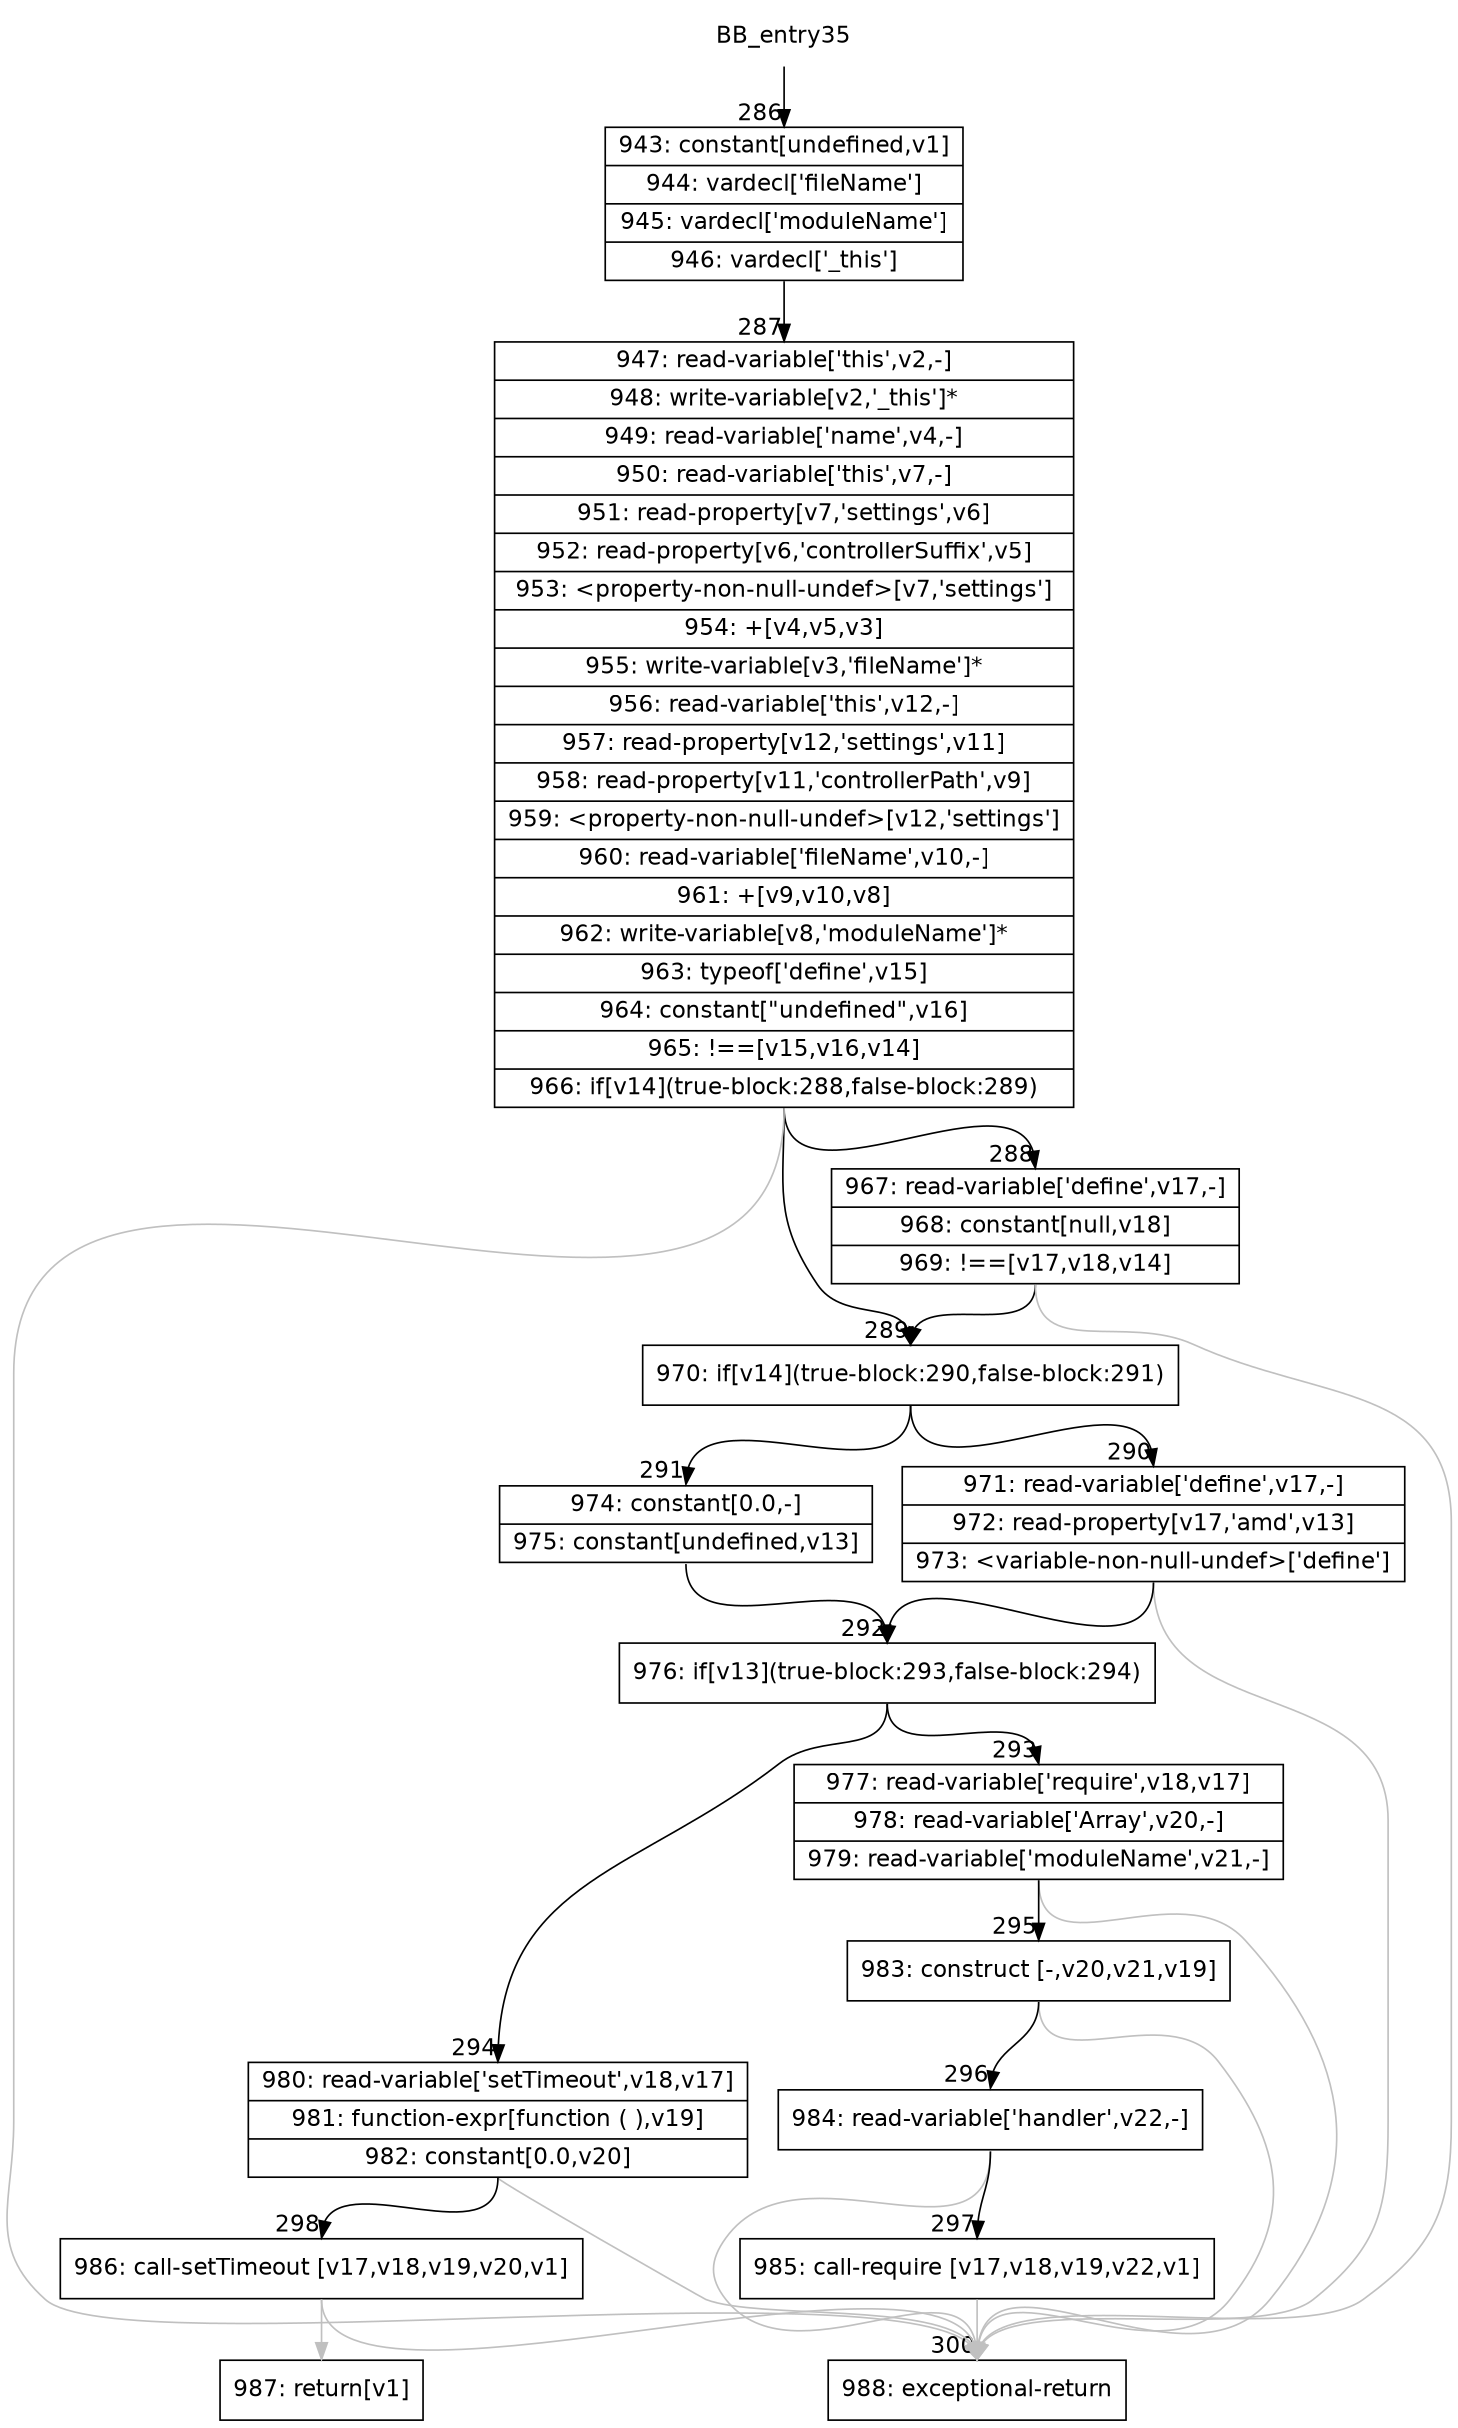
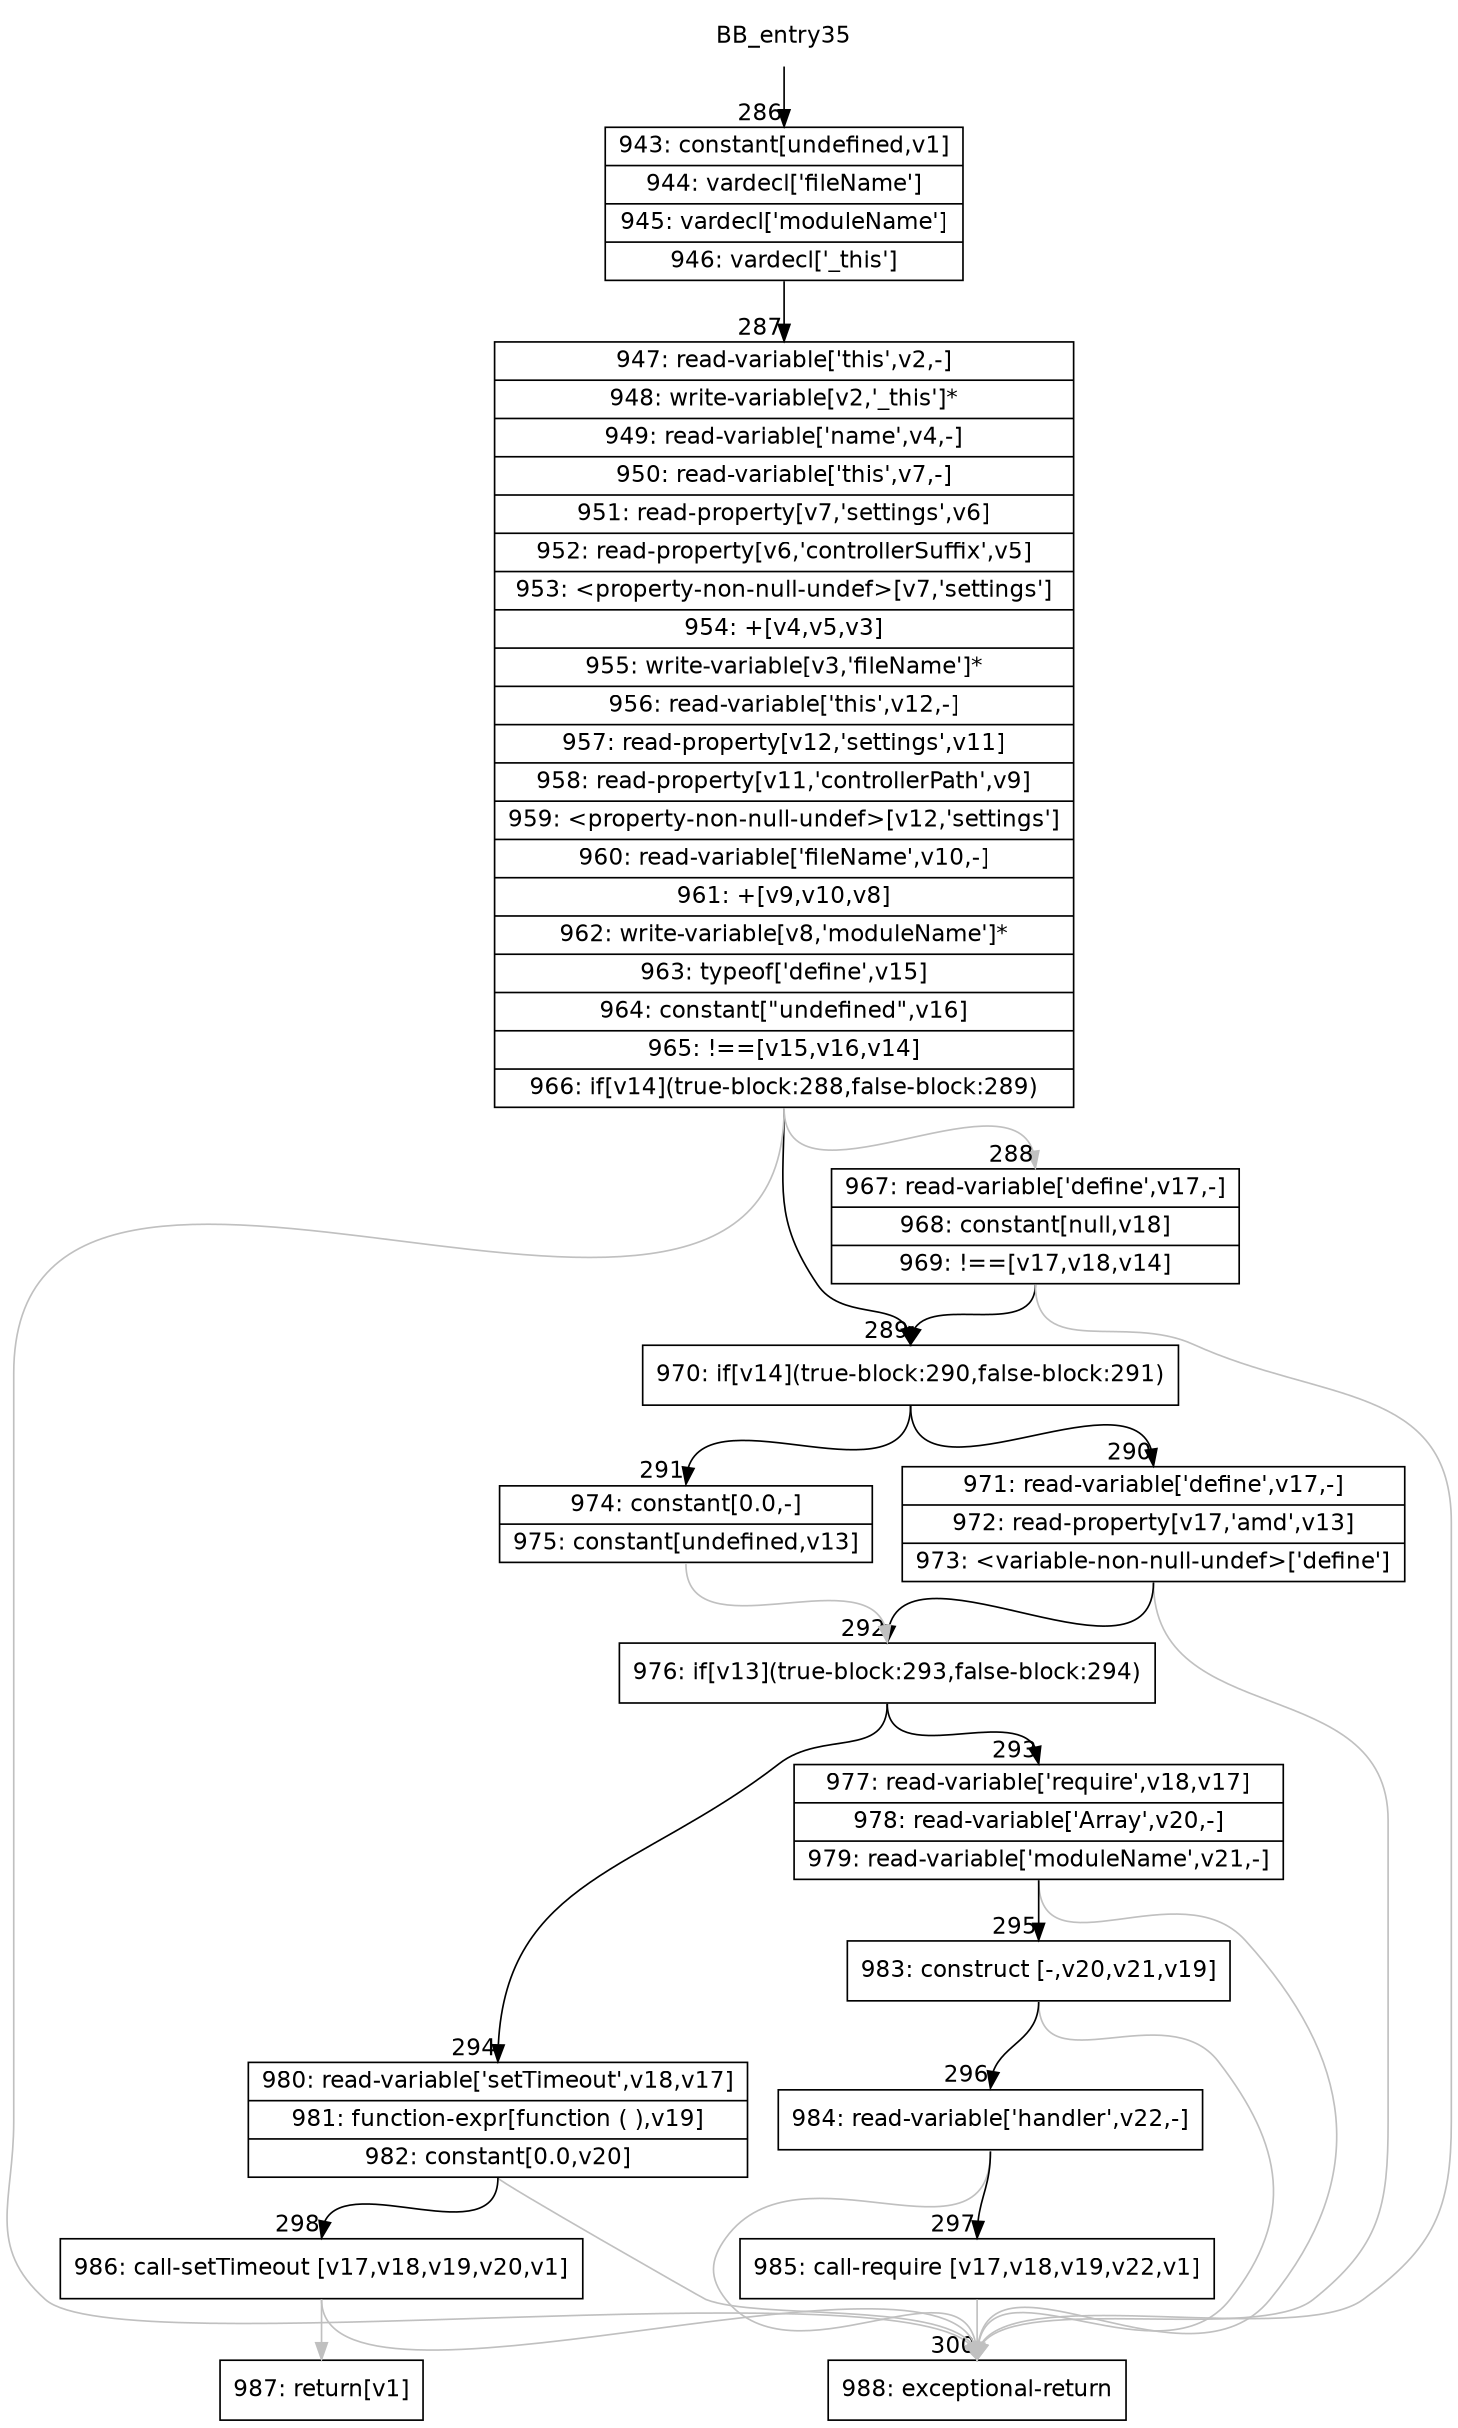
(902, 1140) -> (902, 1140)
(778, 1604) -> (778, 1604)
